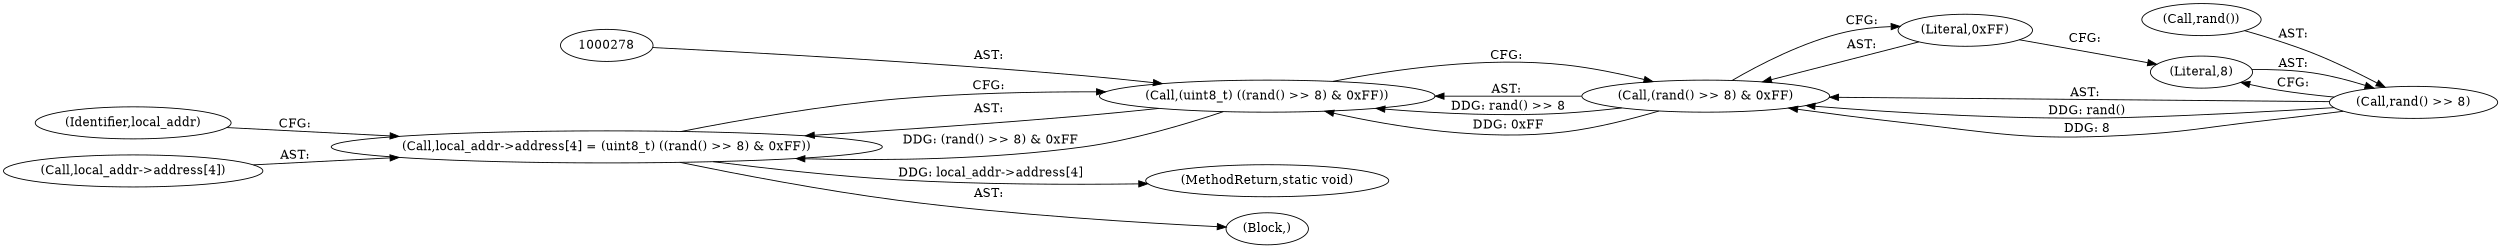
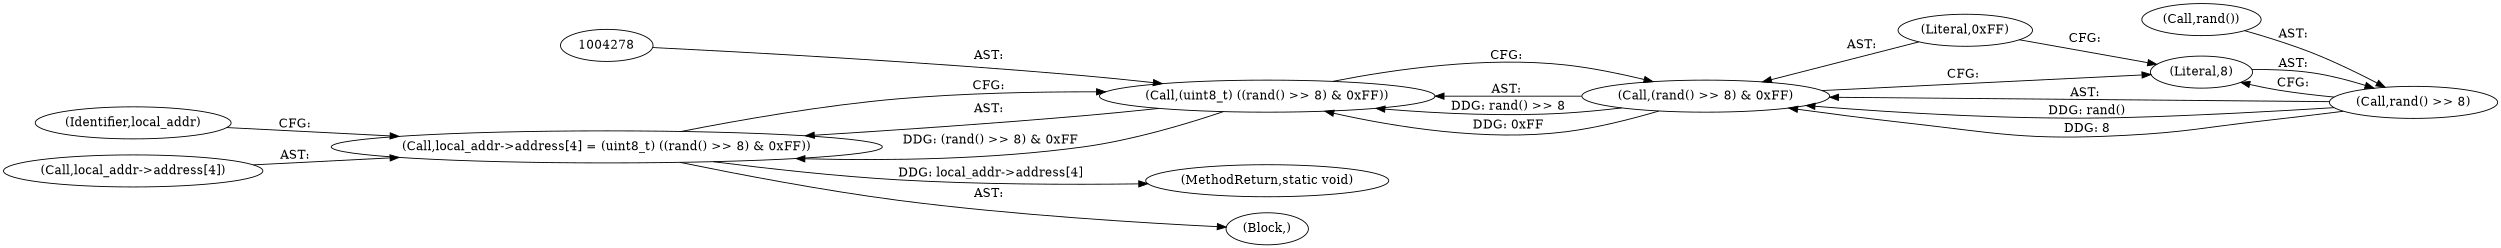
(1808, 44) -> (1982, 83)
(607, 45) -> (607, 45)
